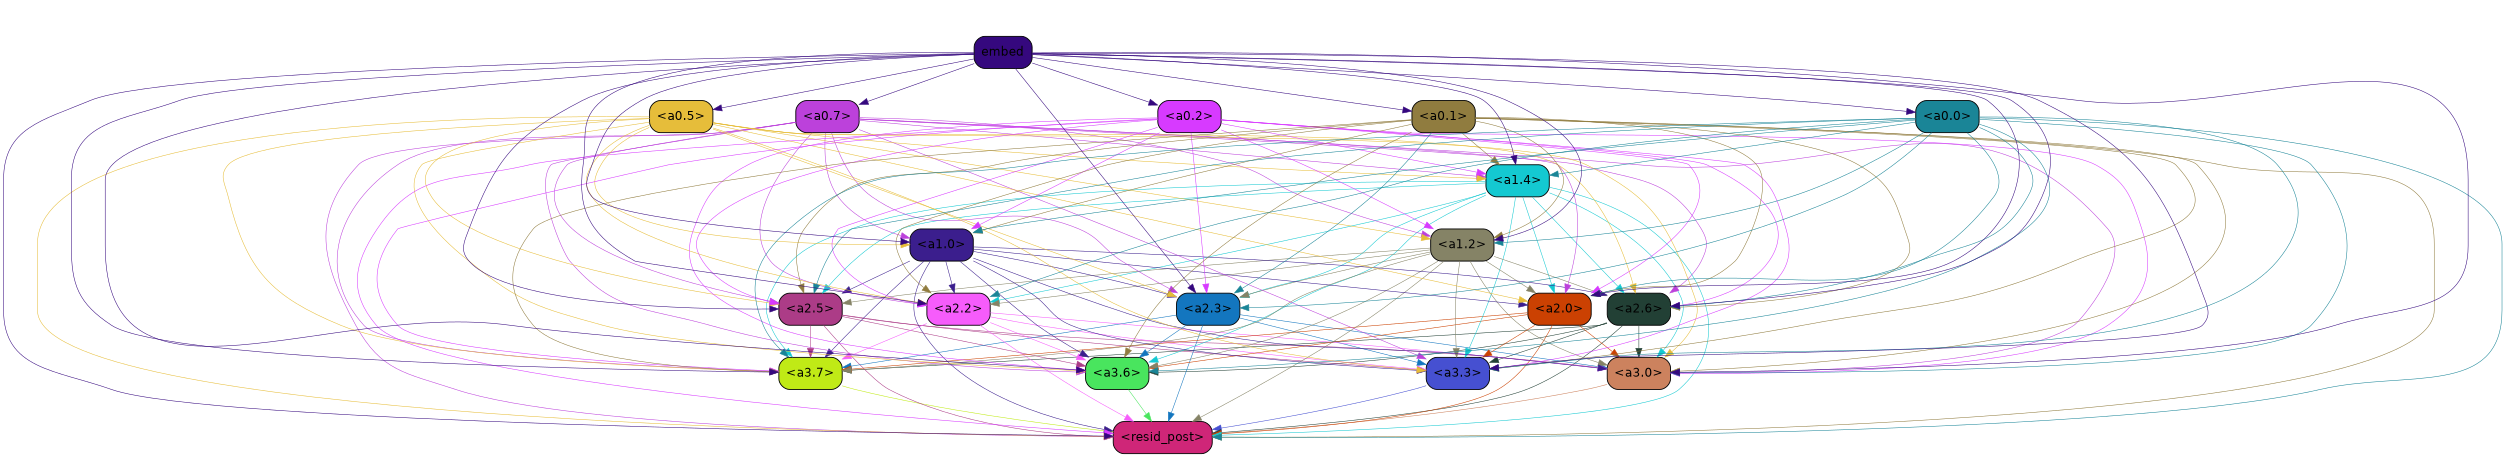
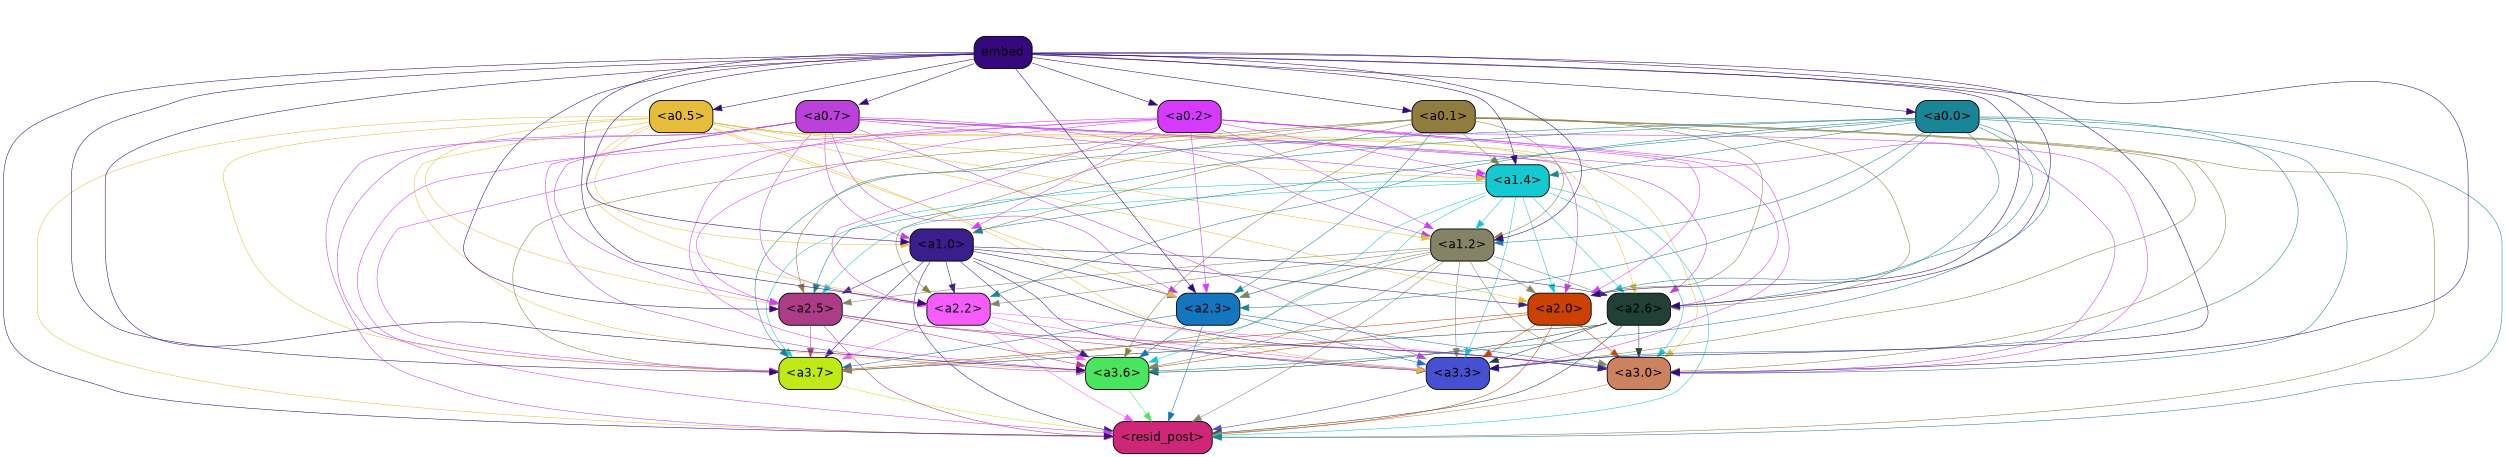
(1243, 250) -> (1493, 210)
